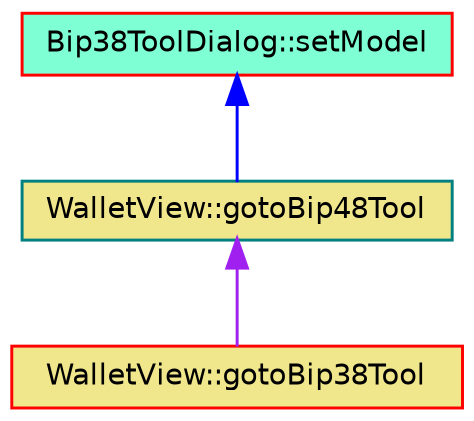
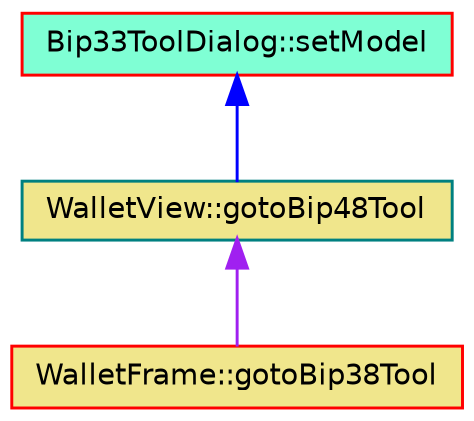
(237, 44) -> (237, 44)
(237, 377) -> (237, 377)
